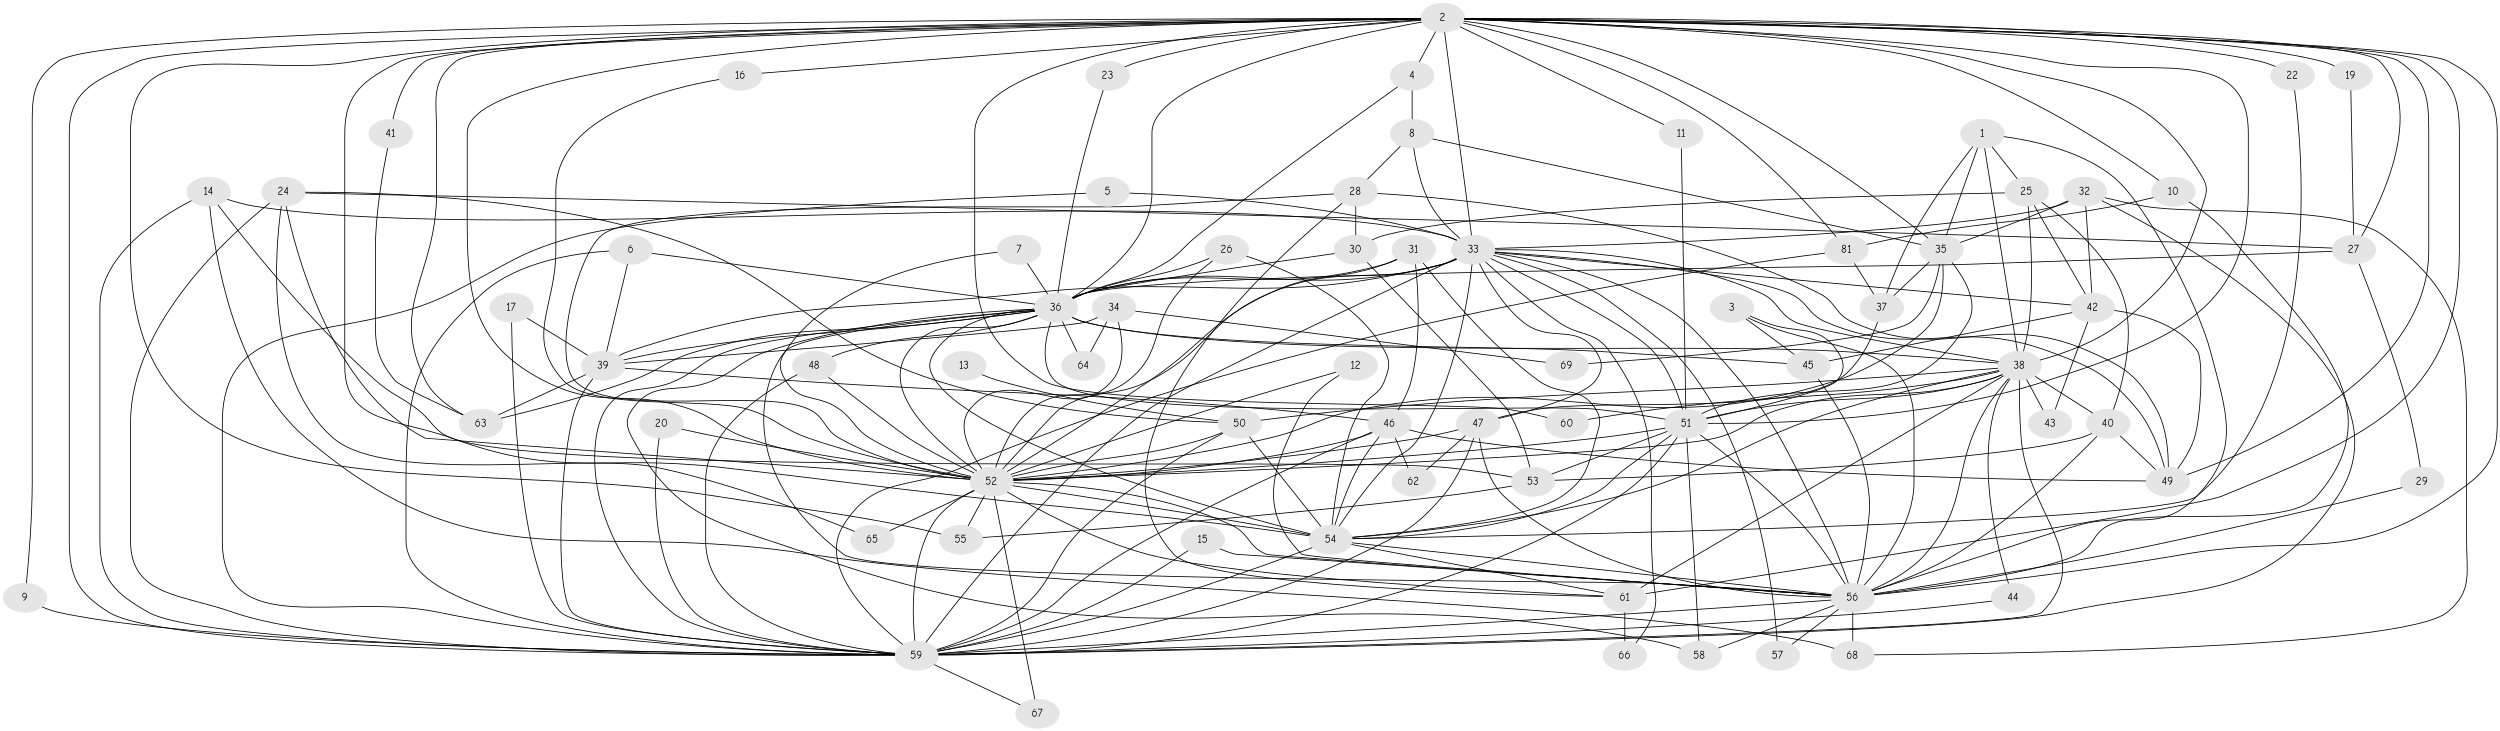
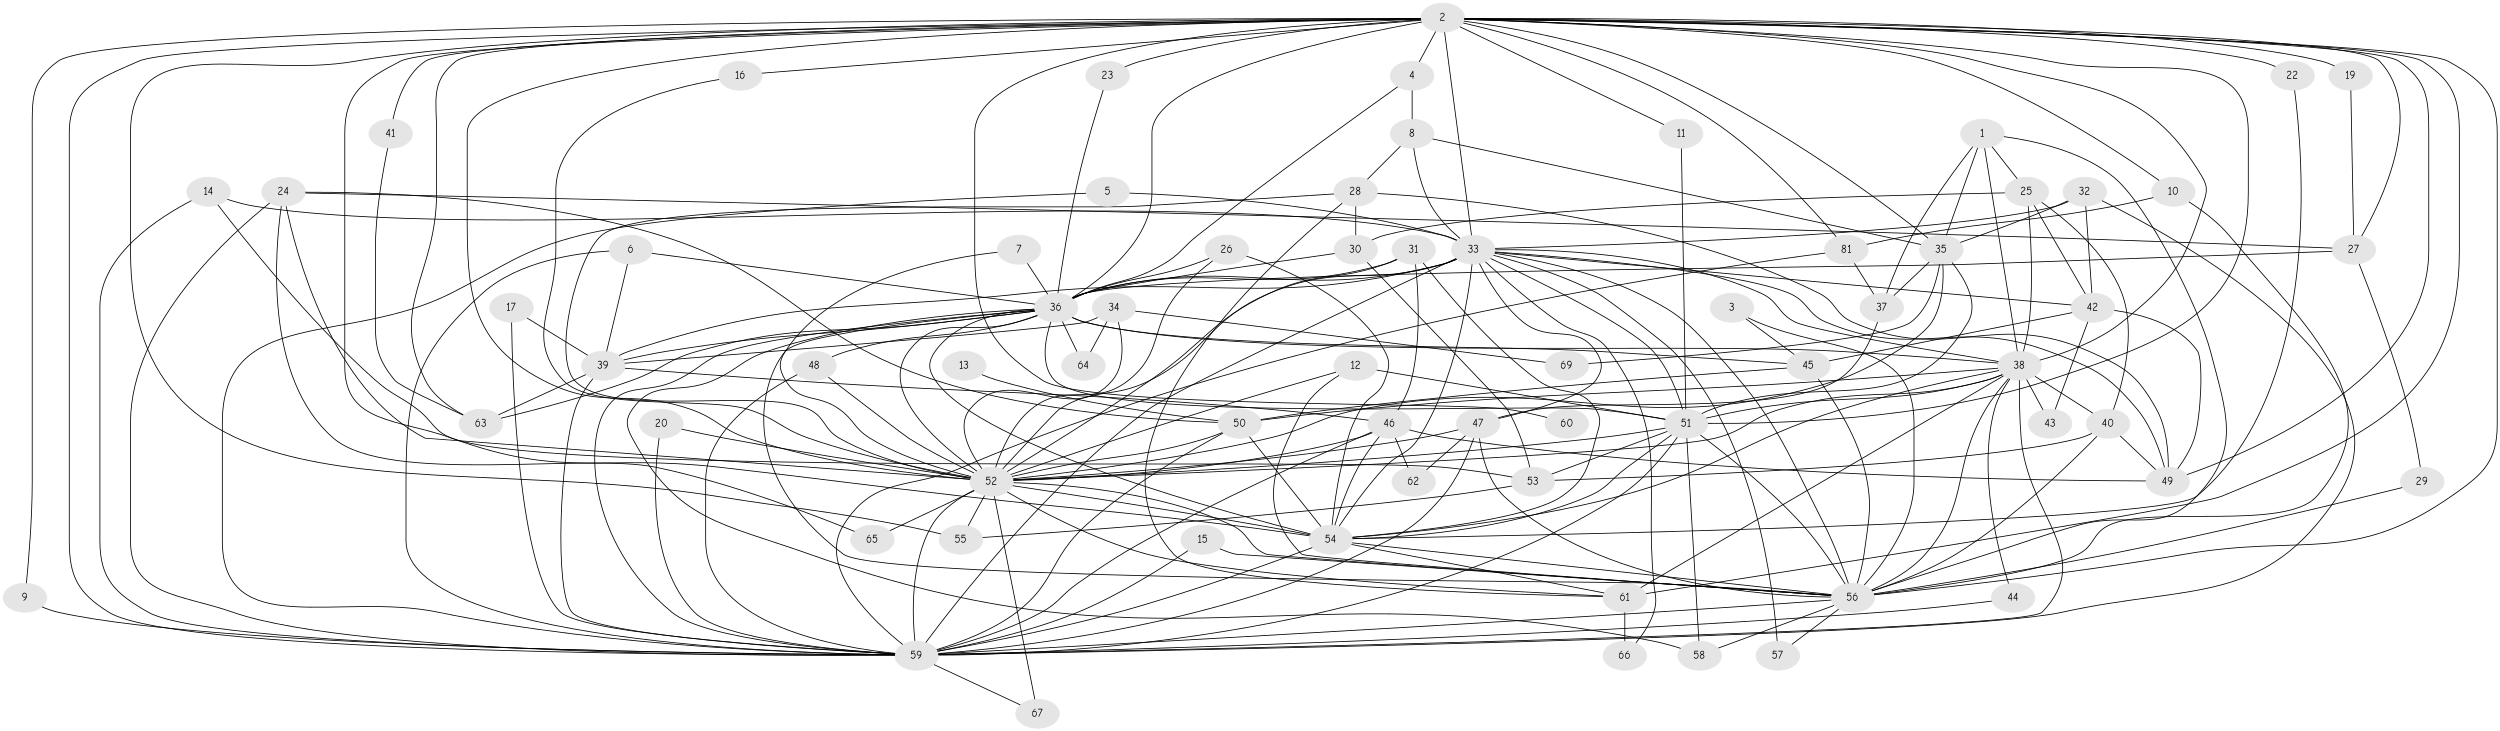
(1843, 366) -> (1478, 387)
(1897, 388) -> none
none -> (1523, 390)
(1853, 656) -> none
